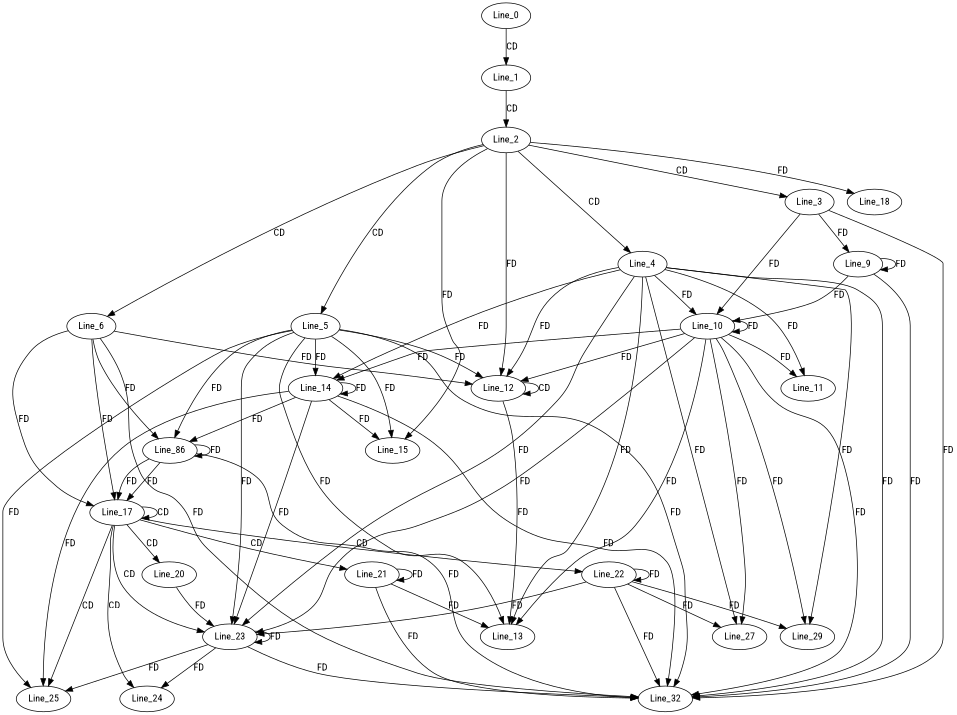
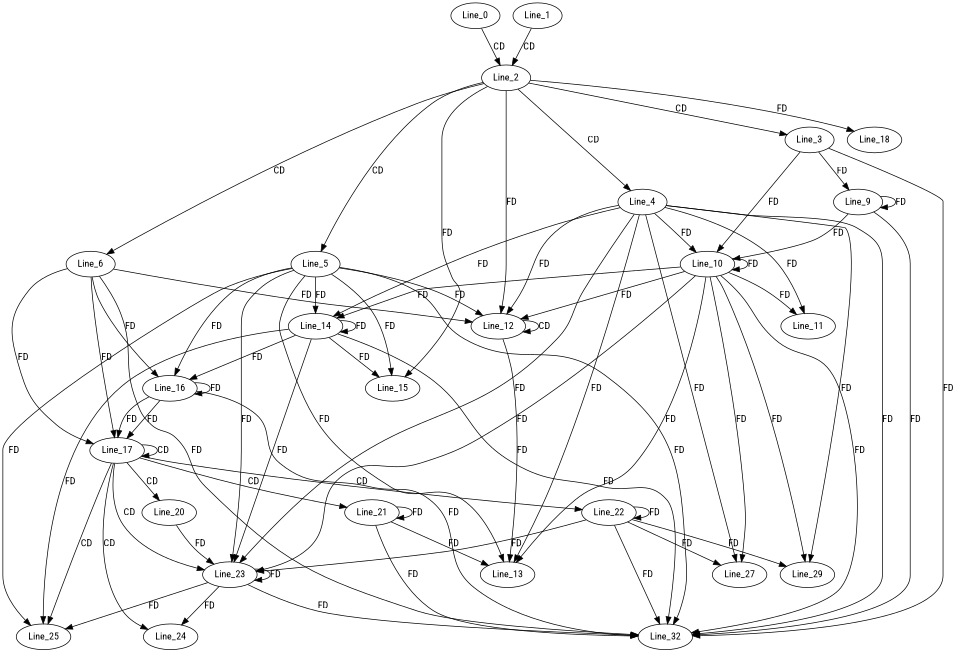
(506, 43) -> (489, 44)
(170, 450) -> (170, 388)
